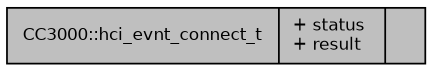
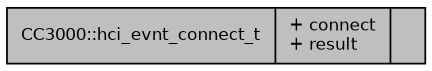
(329, 25) -> (333, 25)
